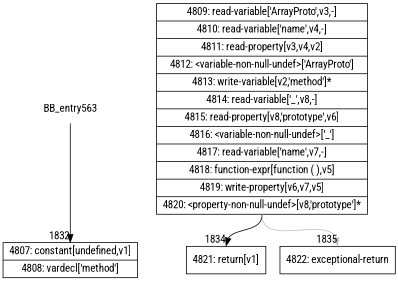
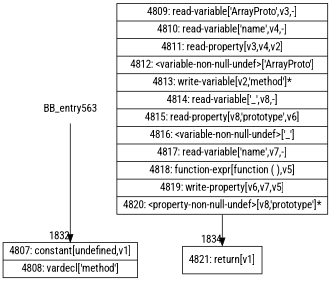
(338, 260) -> none
